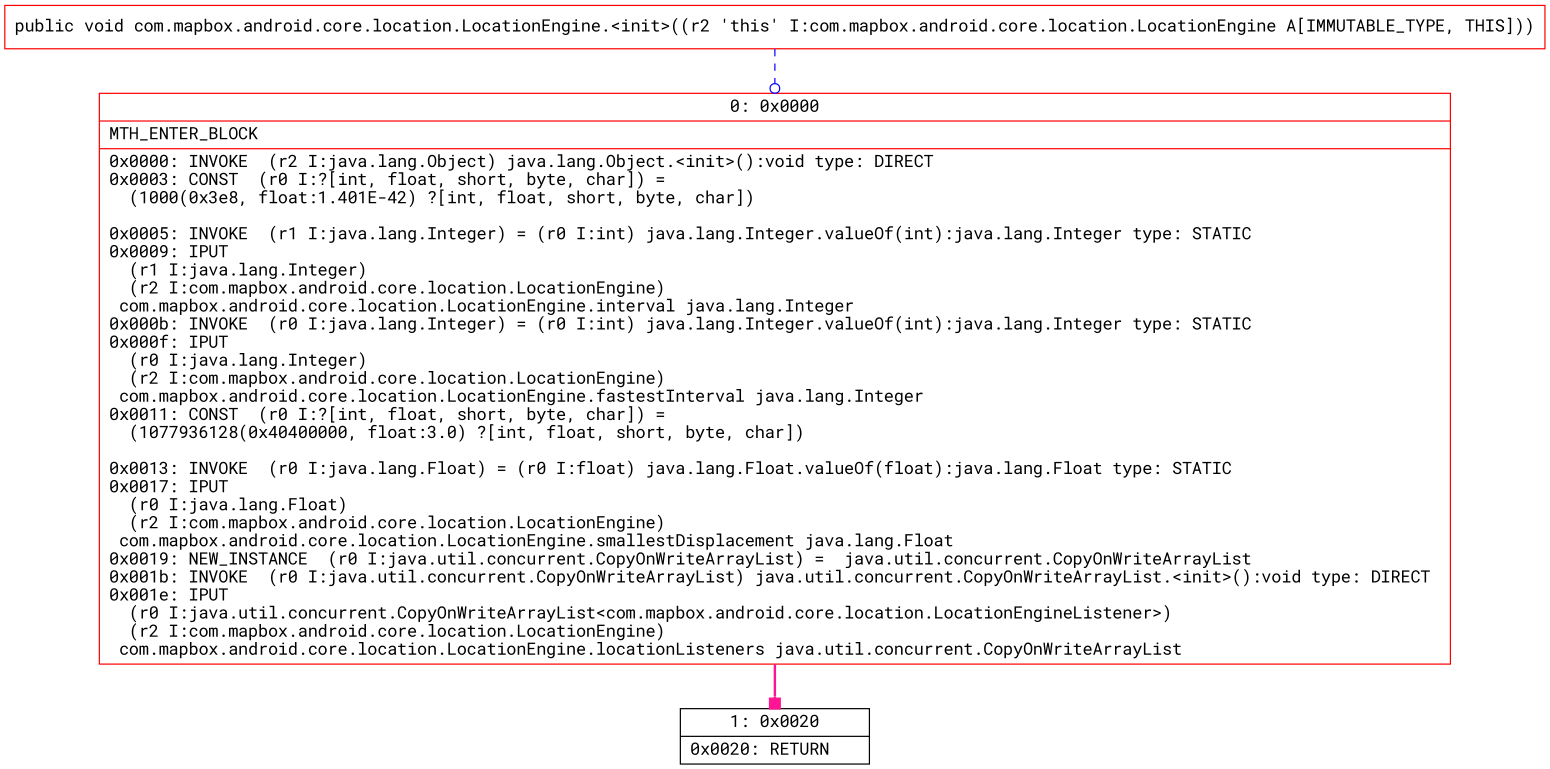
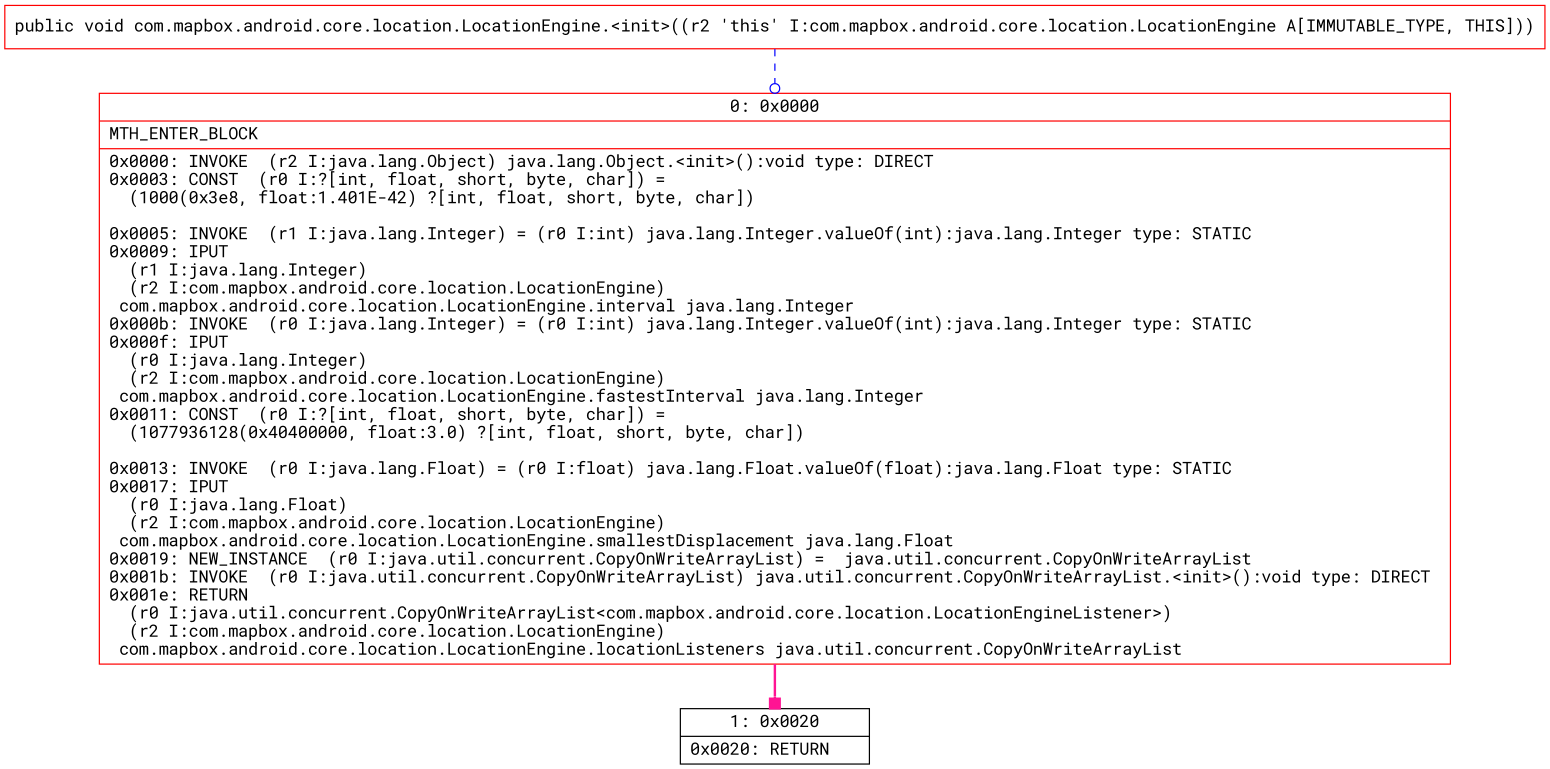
(179, 595) -> (189, 595)
